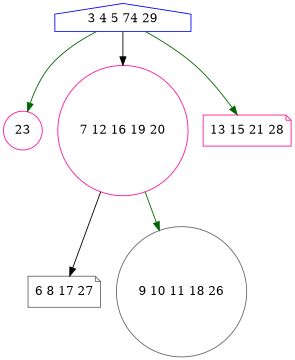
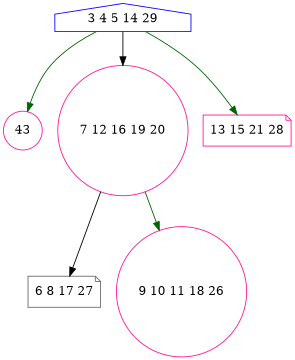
(123, 19) -> (123, 19)
(23, 131) -> (23, 131)
(182, 292) -> (182, 292)
